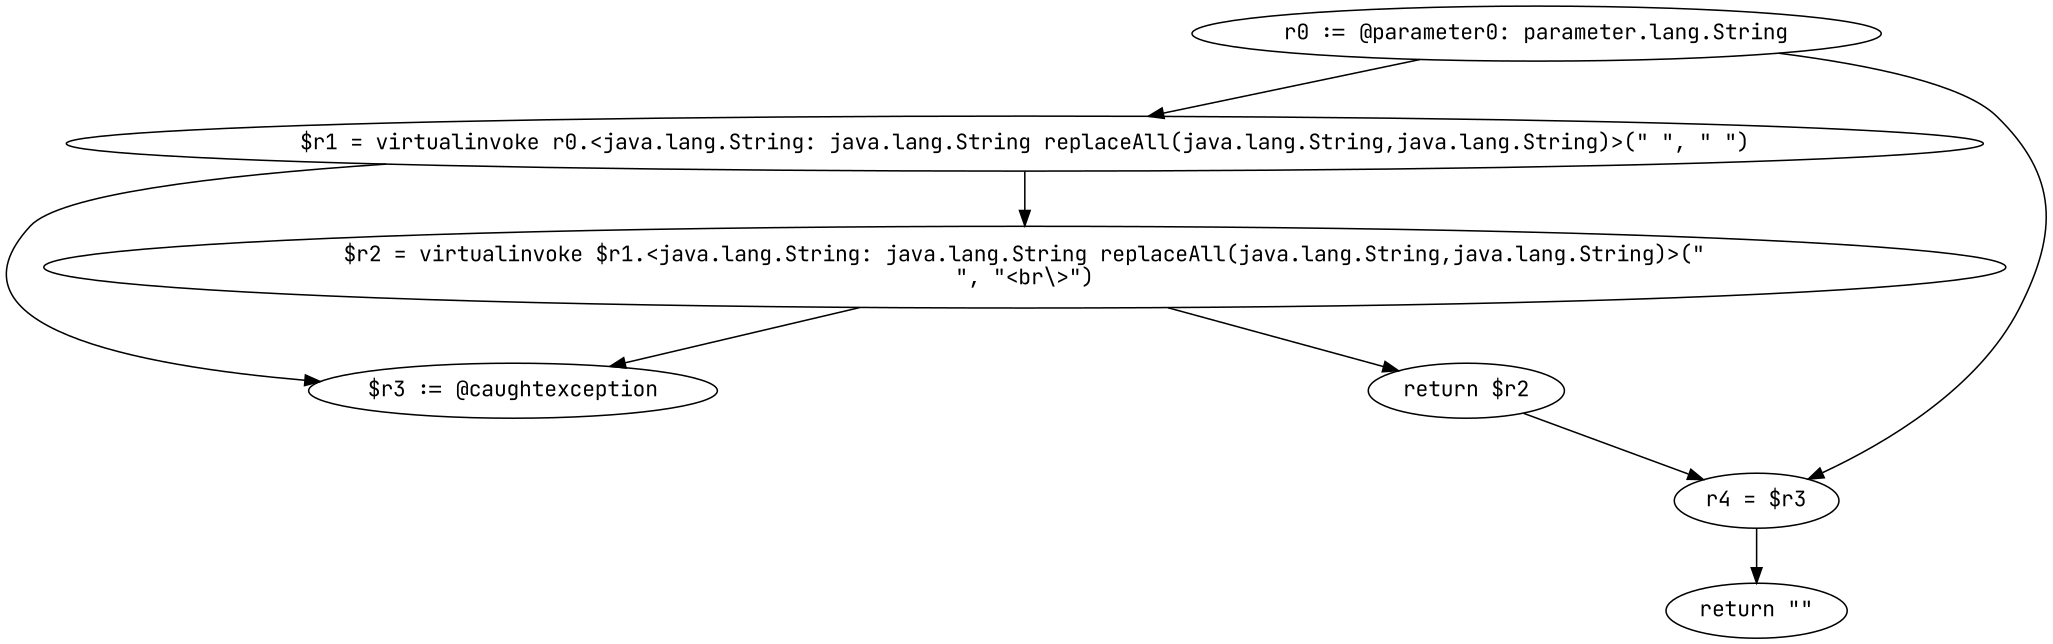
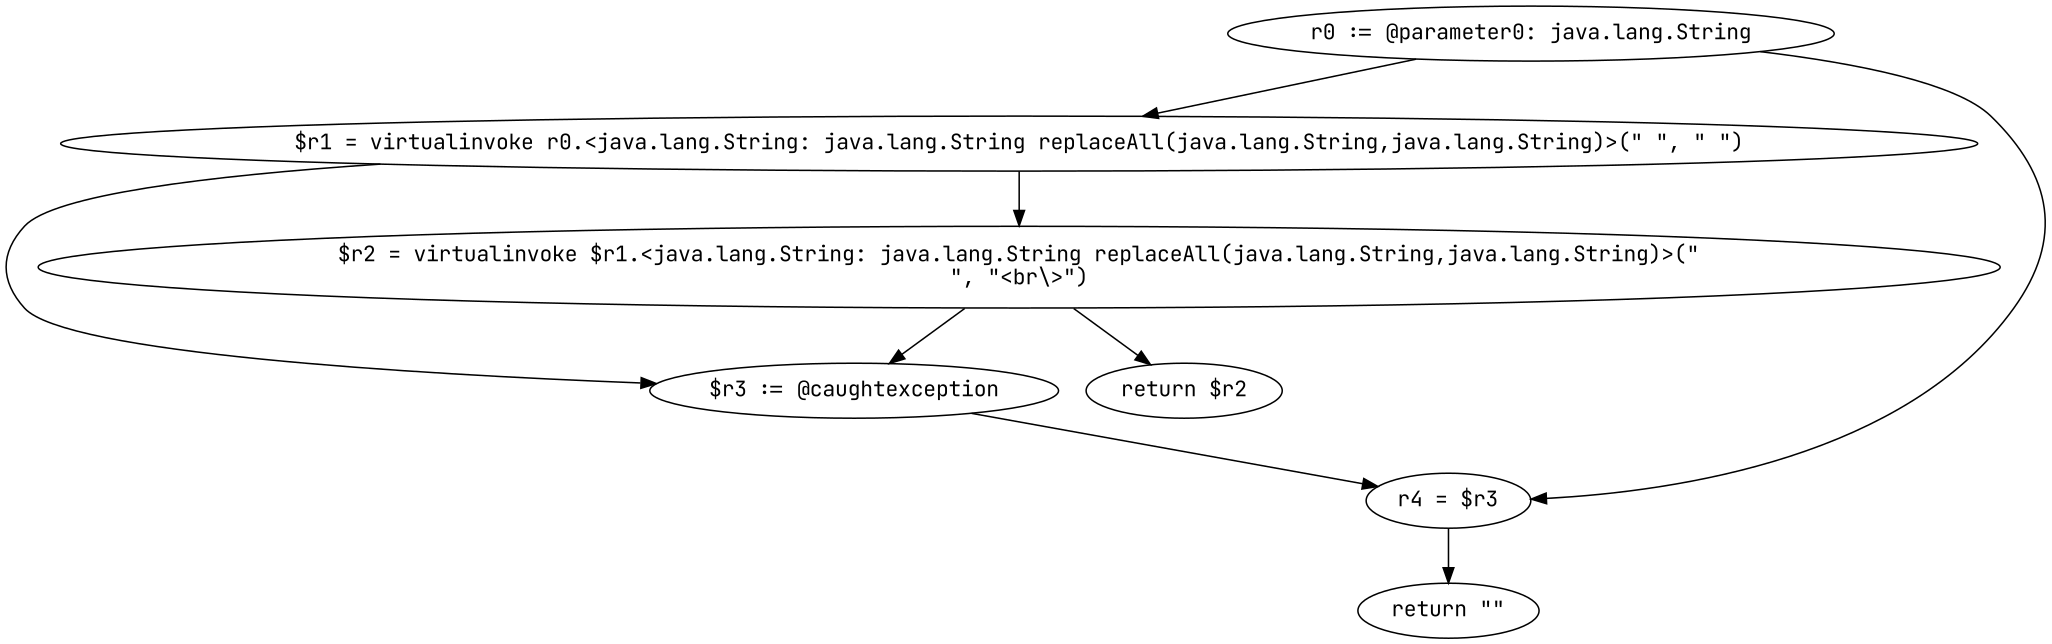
(1537, 34) -> (1531, 34)
(1606, 444) -> (1167, 449)
